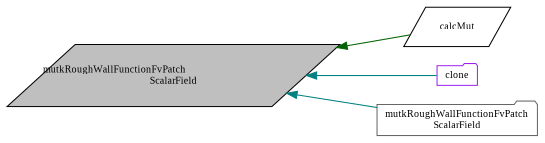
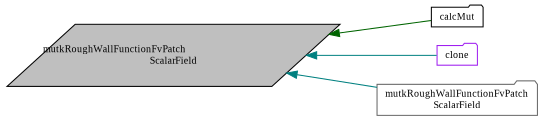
(457, 27) -> (457, 17)
